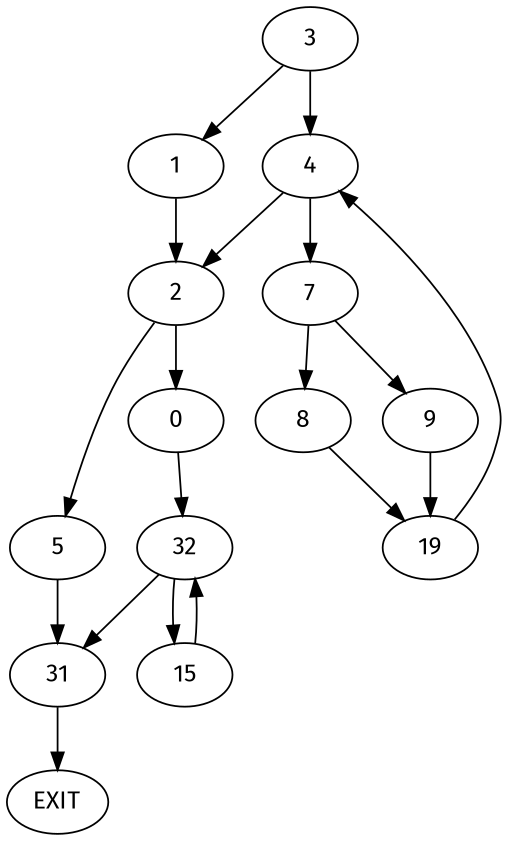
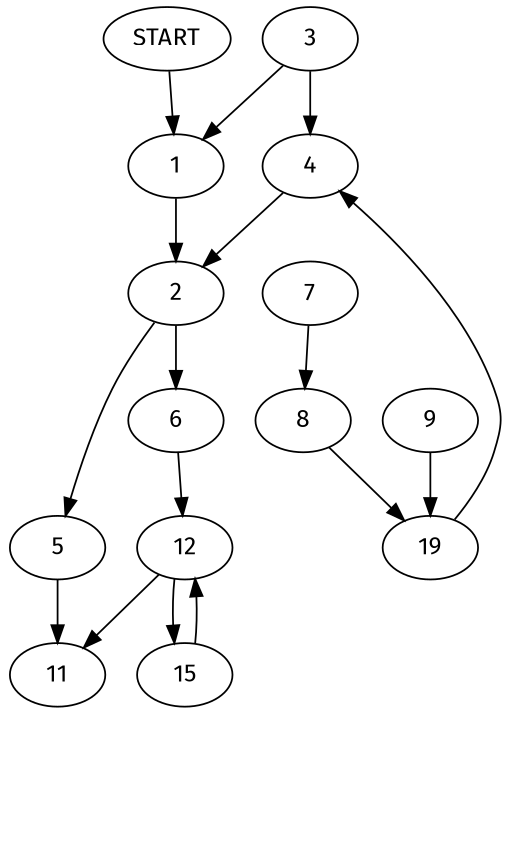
none -> (167, 39)
(310, 221) -> none
(364, 351) -> none
(176, 420) -> (176, 420)
(185, 548) -> (185, 548)
(58, 675) -> (58, 675)
(58, 802) -> none
